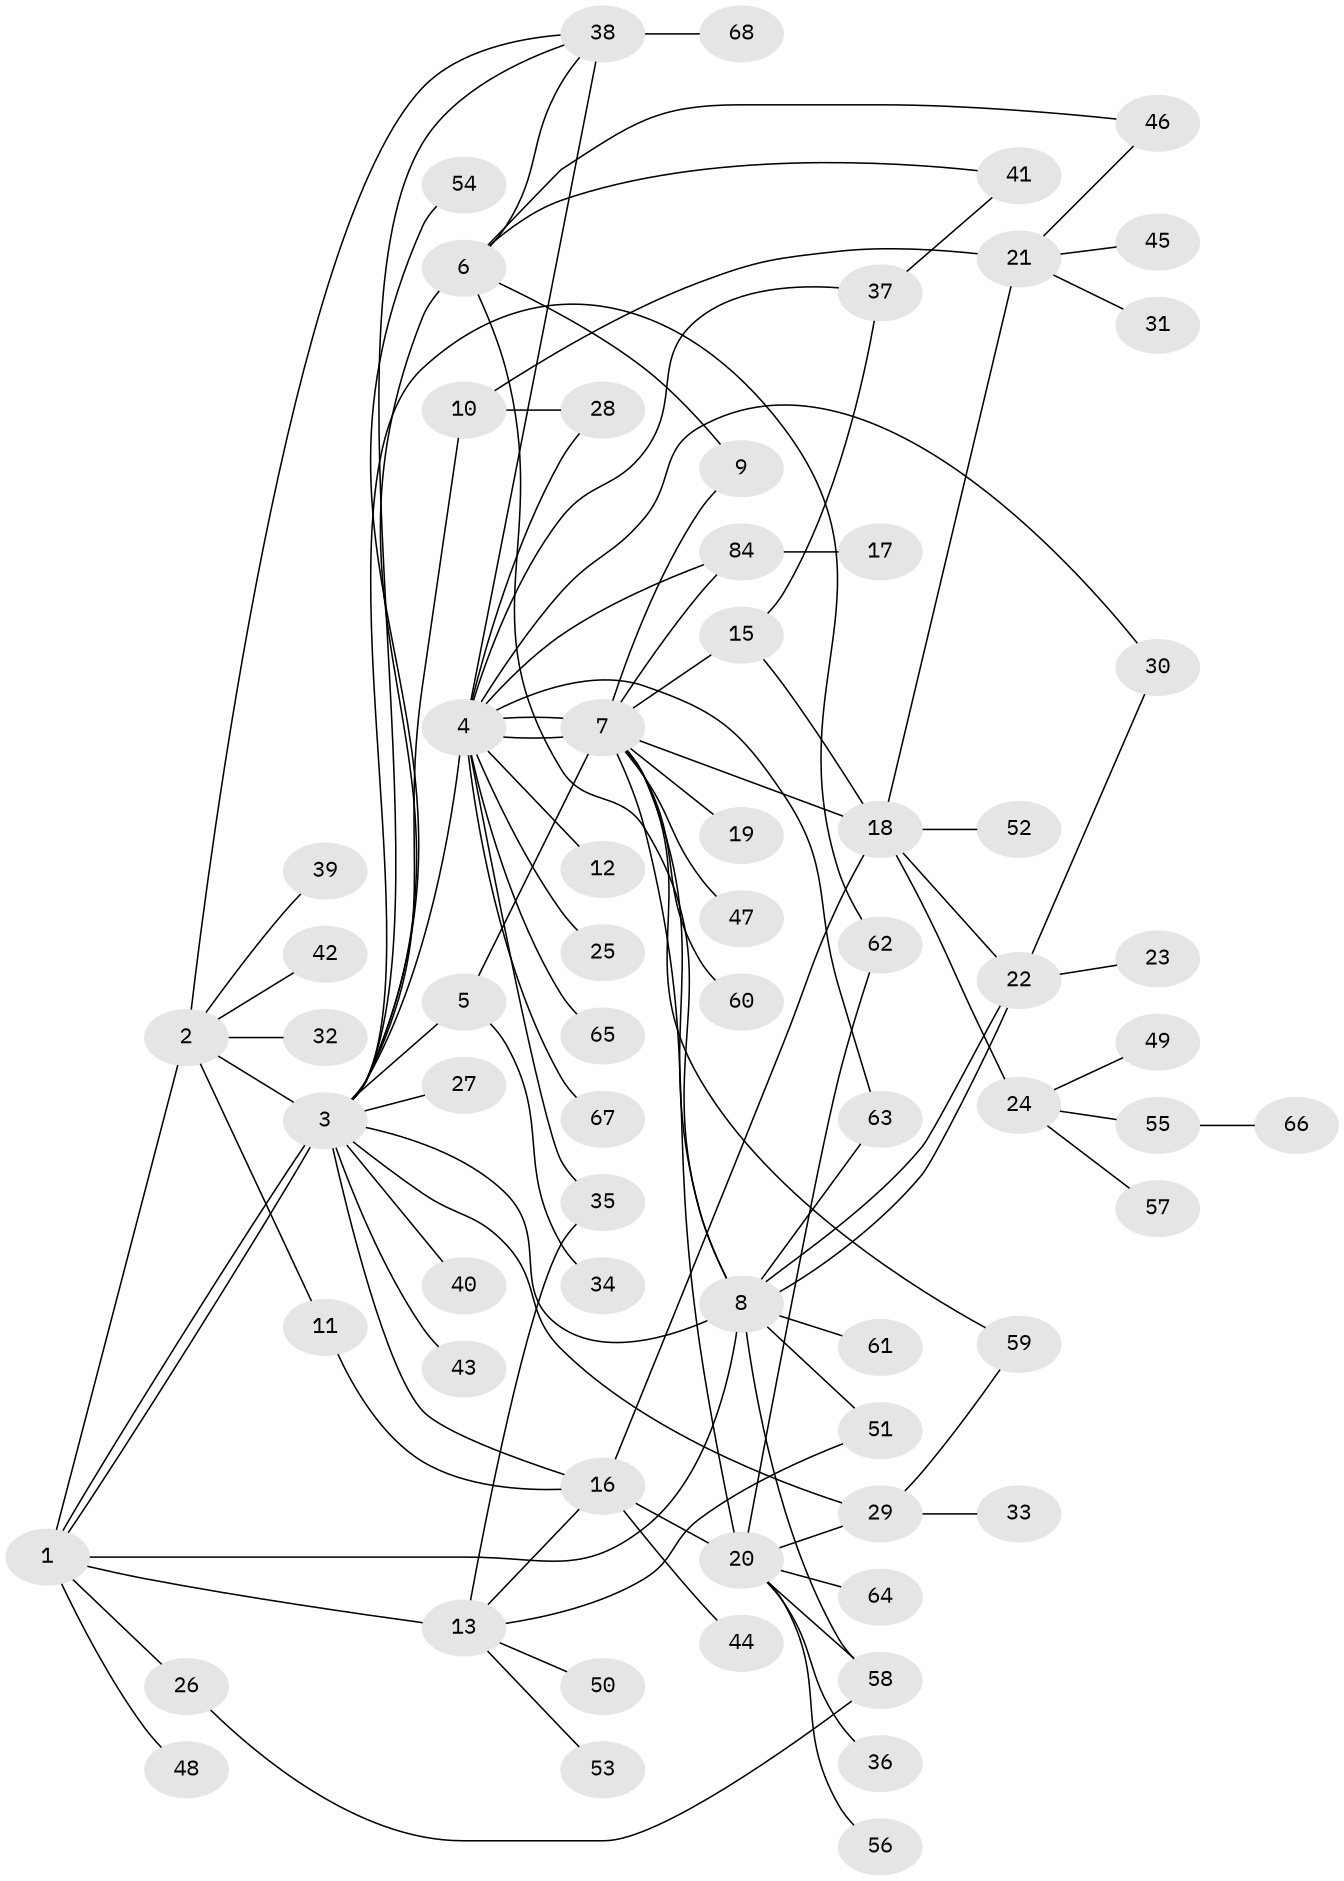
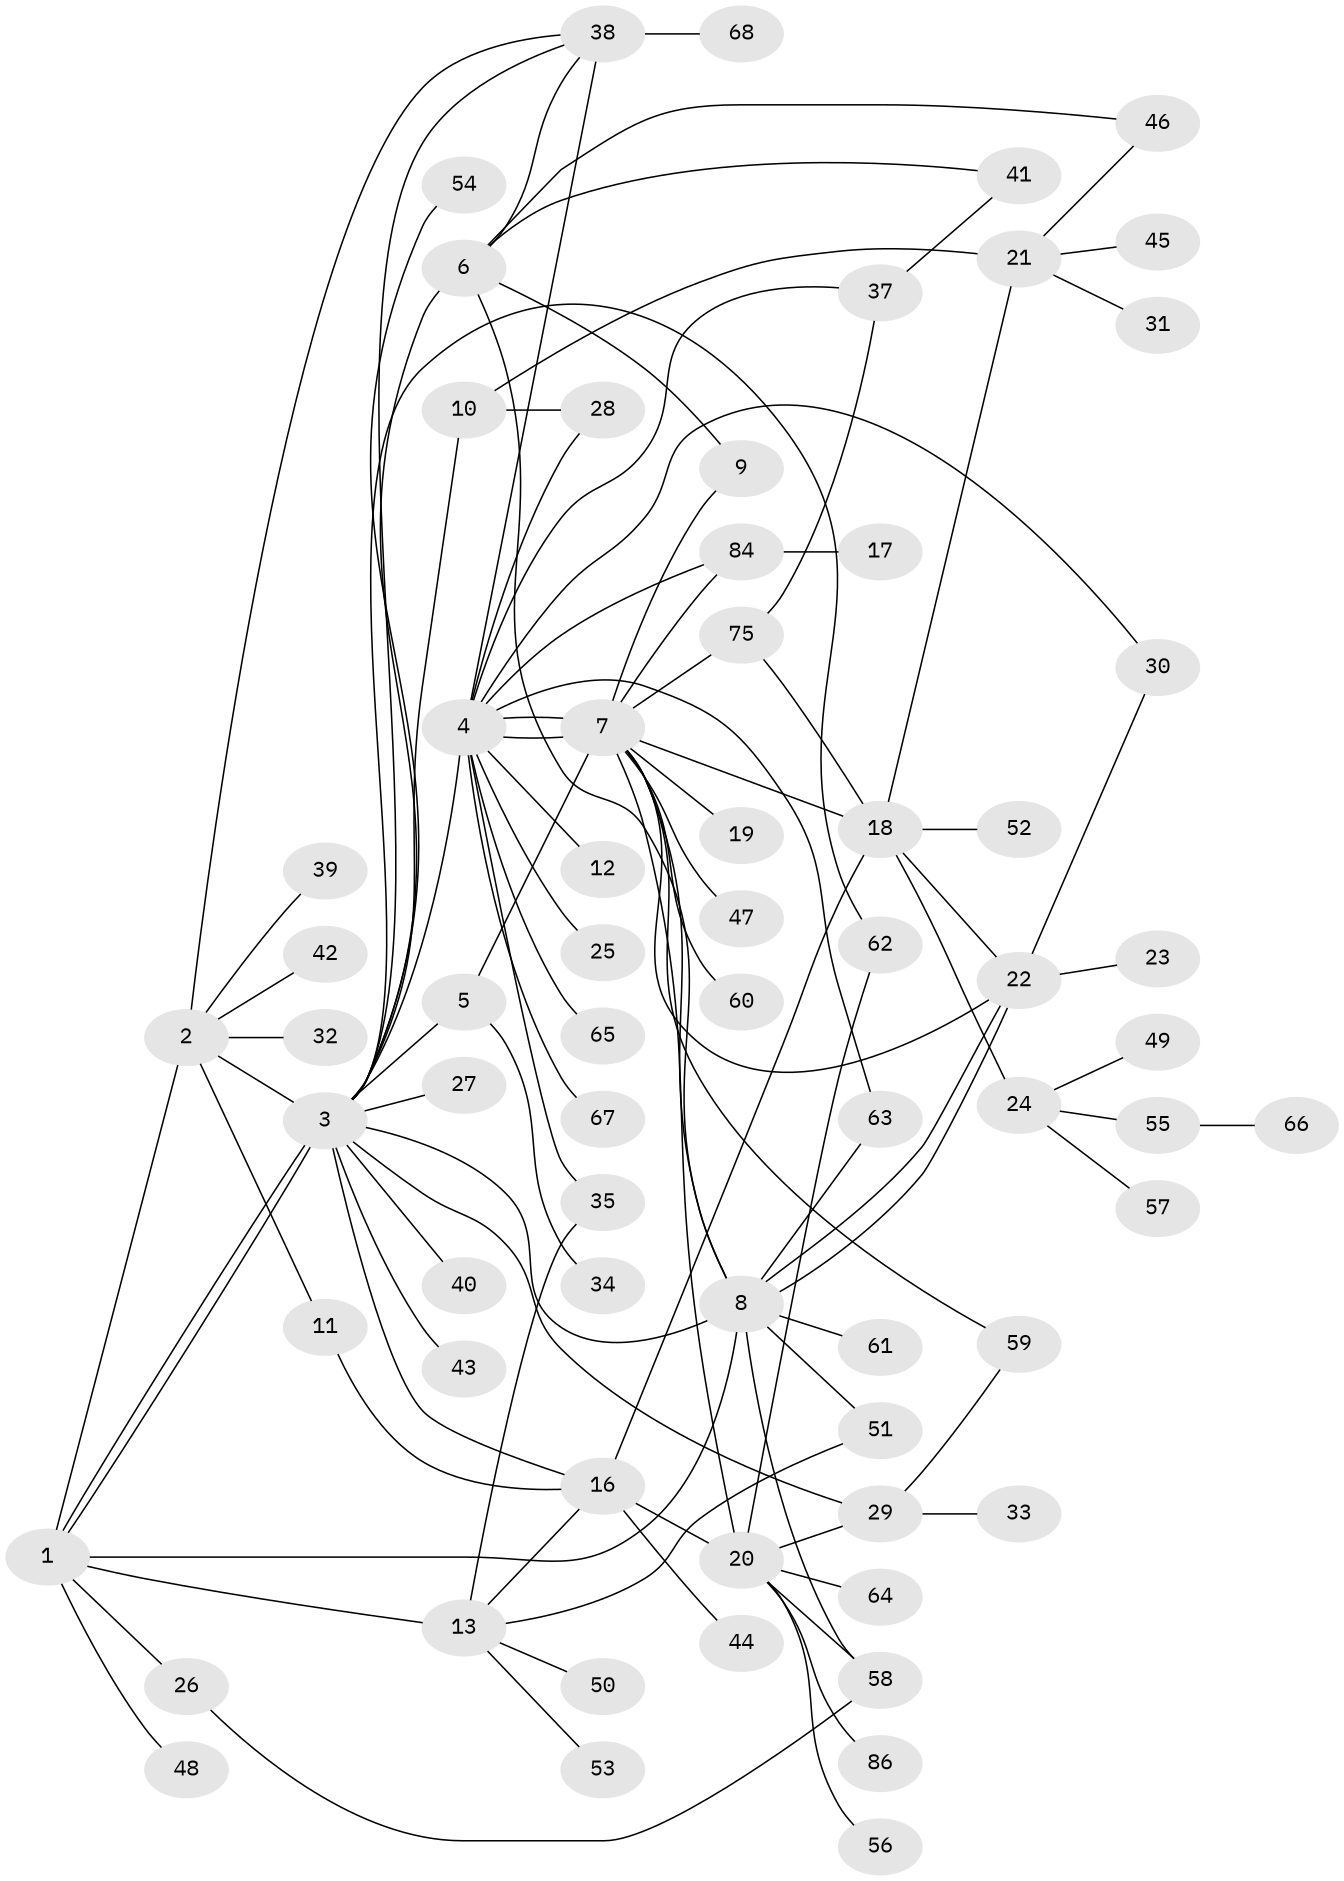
(742, 635) -> (742, 635)
none -> (698, 1042)
(880, 1764) -> (880, 1764)
